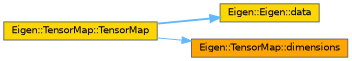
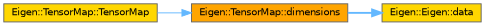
(184, 21) -> (360, 13)
